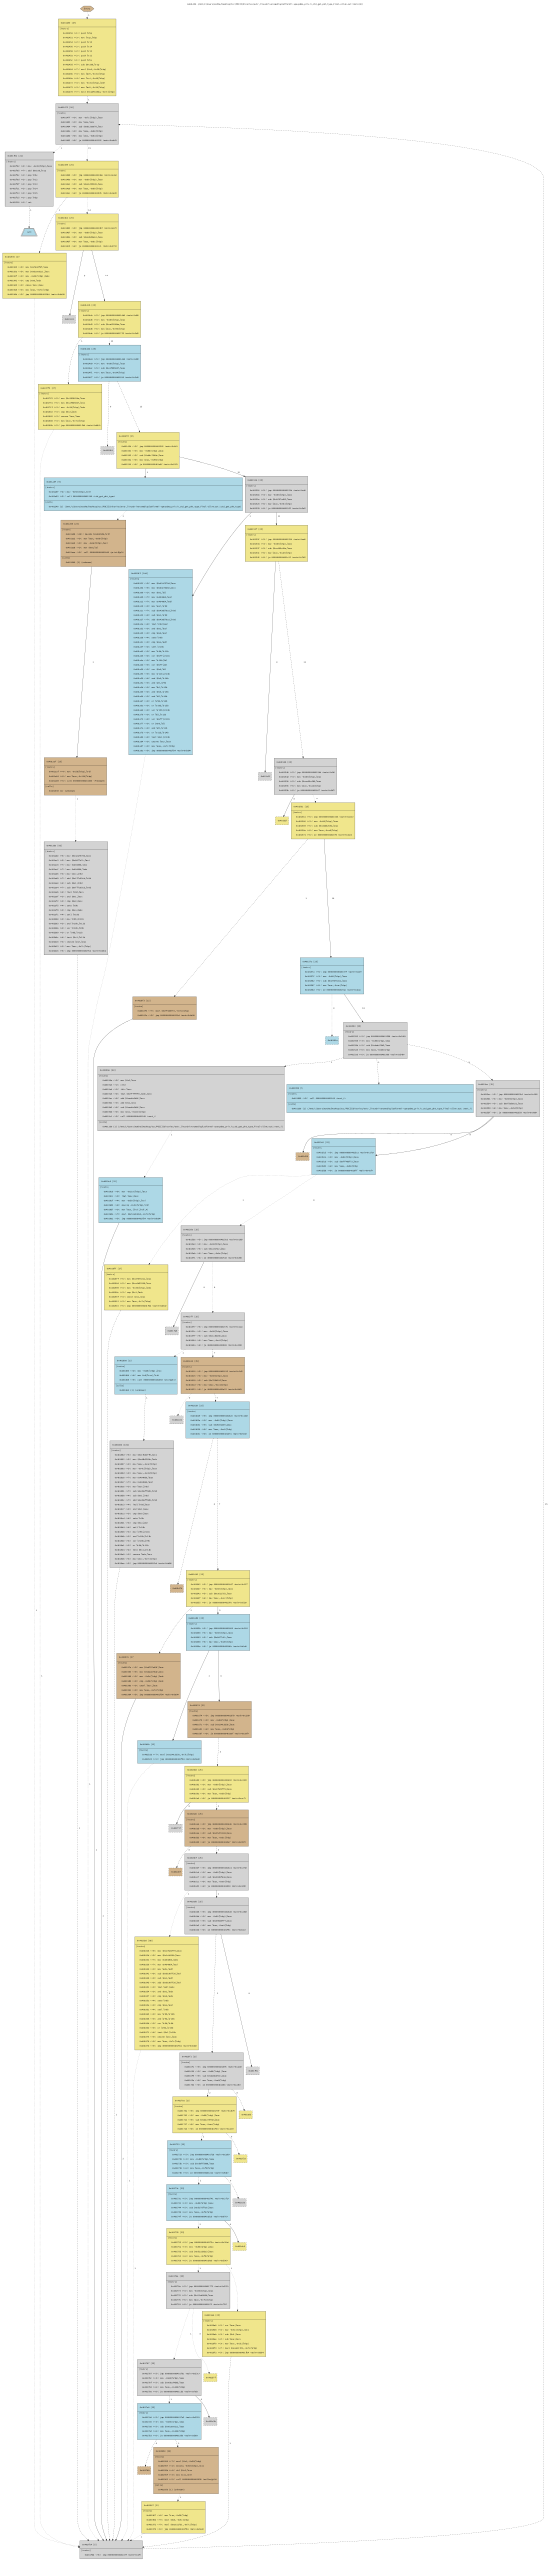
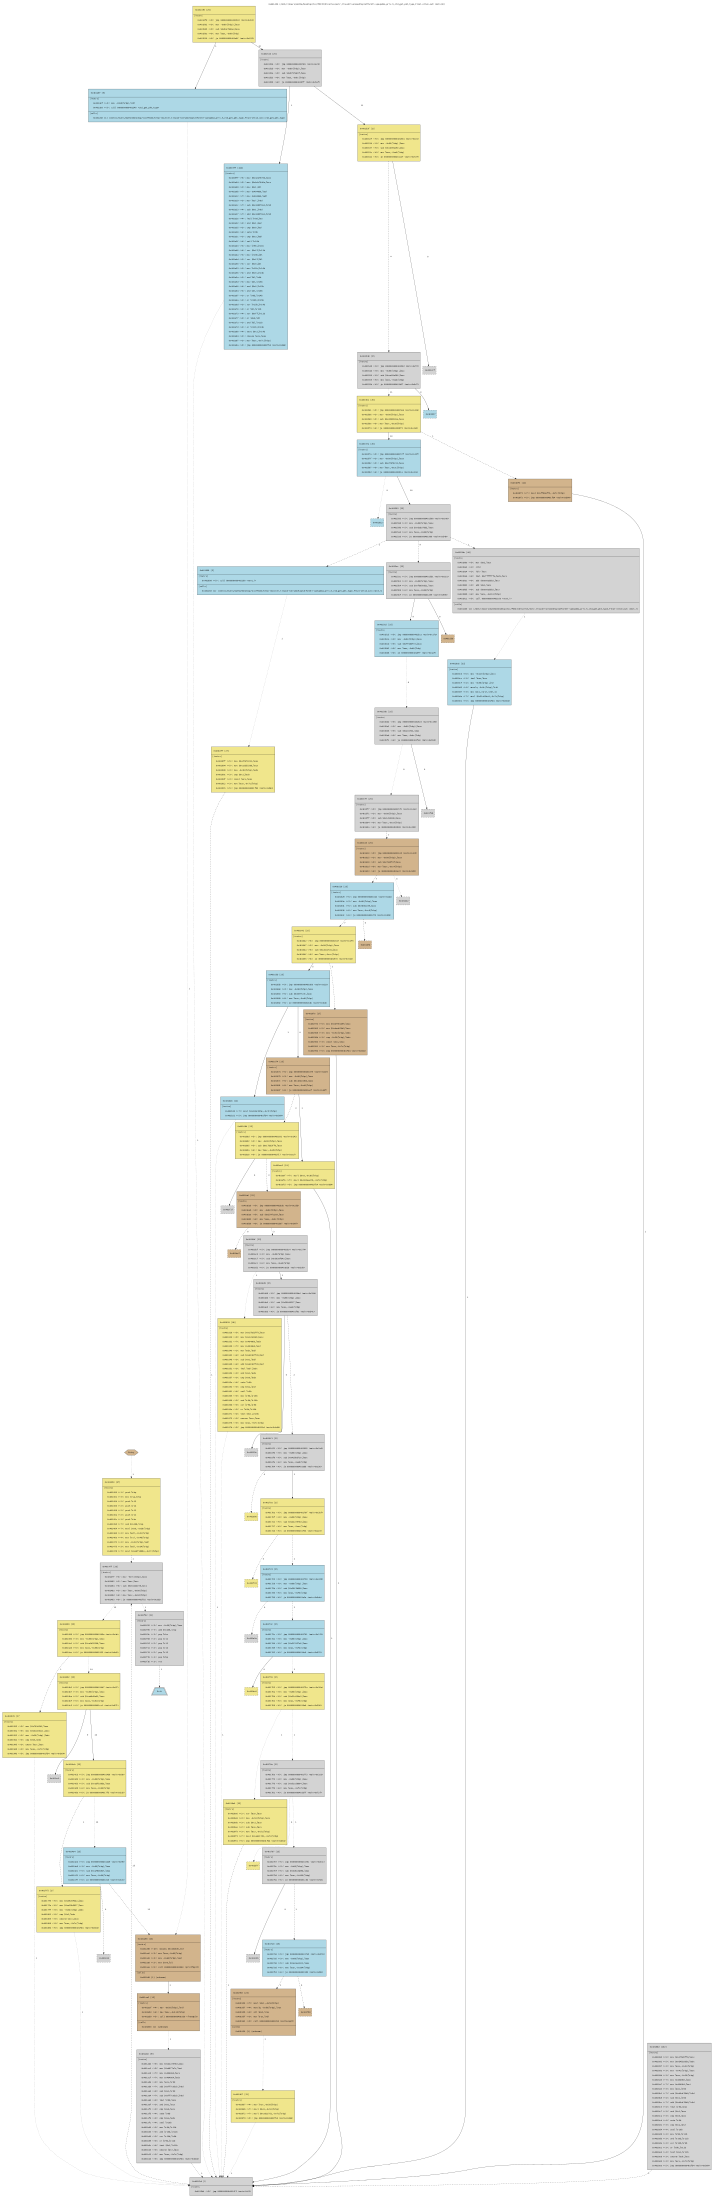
(128, 406) -> (129, 1909)
(282, 821) -> (430, 414)
none -> (303, 1175)
(216, 1191) -> (268, 670)
(146, 1376) -> none
